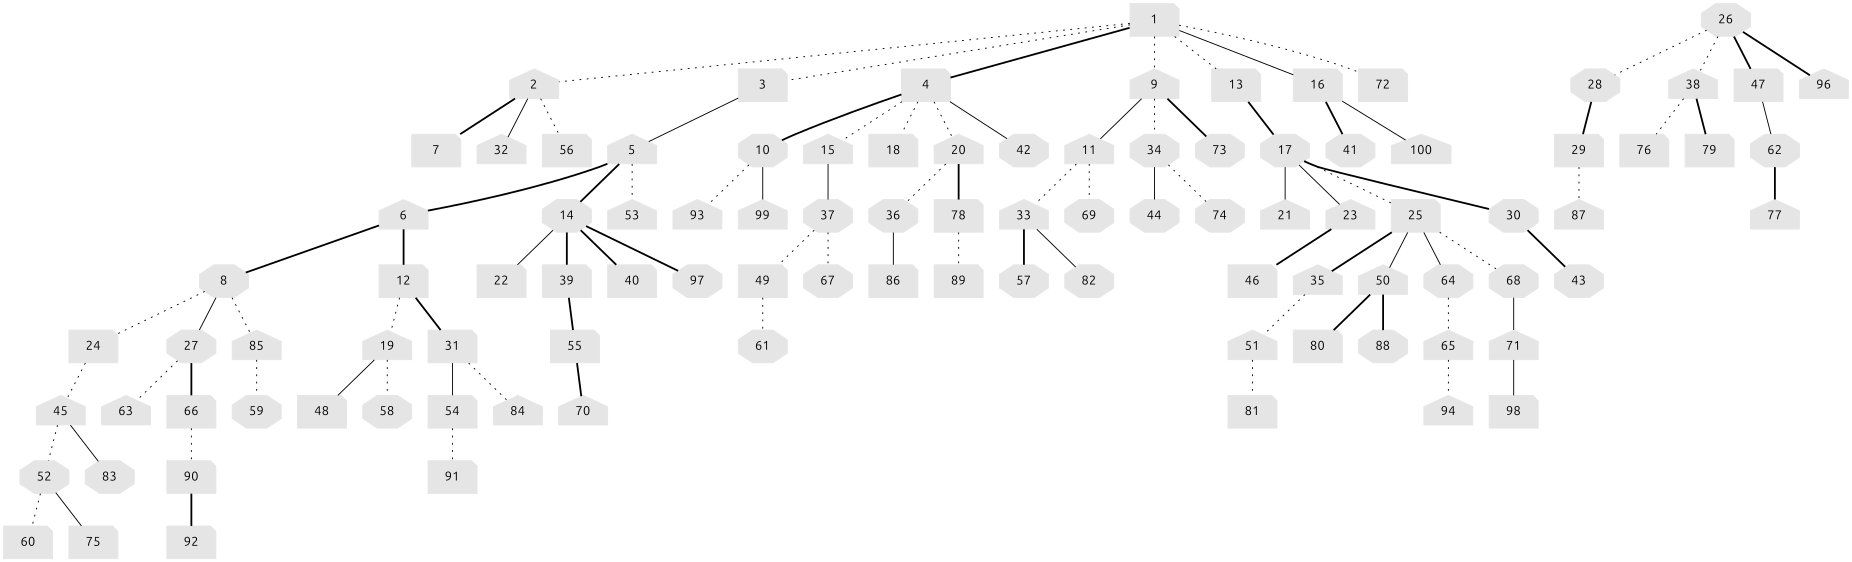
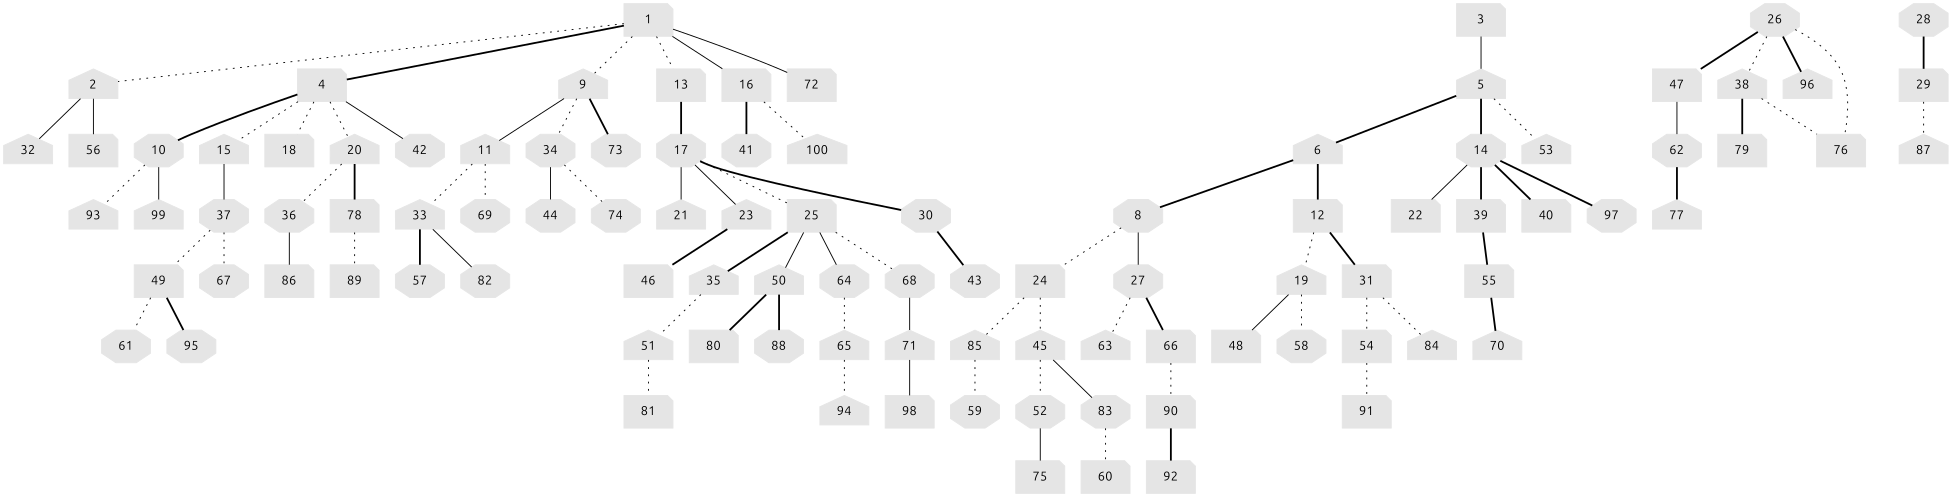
(1270, 45) -> (731, 50)
(959, 53) -> none
(1661, 53) -> (1841, 72)
(550, 116) -> (93, 116)
(1374, 121) -> (784, 120)
(436, 151) -> none
(241, 315) -> (1005, 316)
none -> (191, 346)
(453, 379) -> (1367, 314)
(36, 510) -> (1106, 444)
